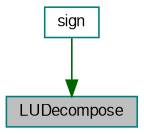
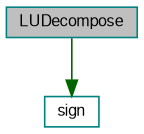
(72, 59) -> (72, 59)
